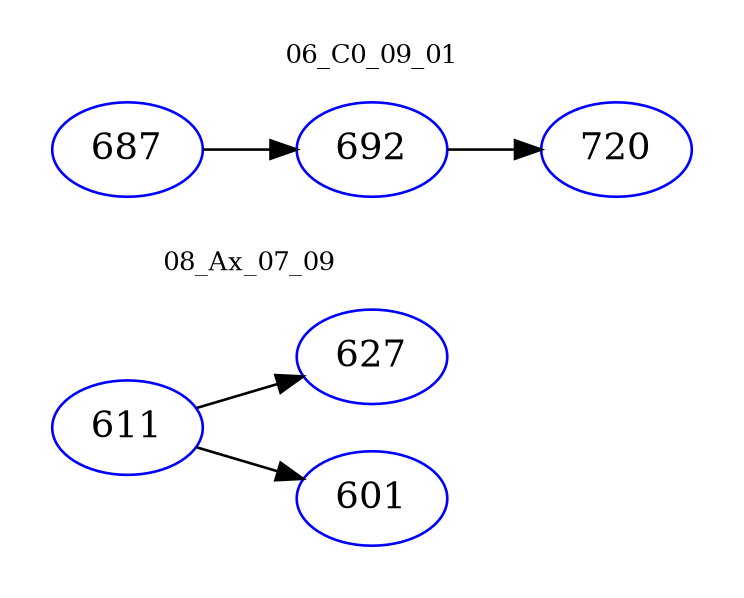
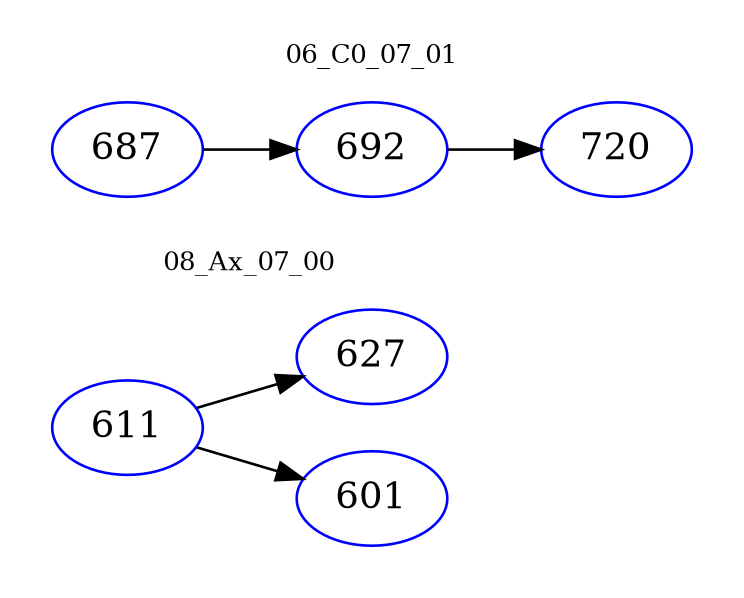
(372, 56) -> (372, 56)
(250, 264) -> (250, 264)
